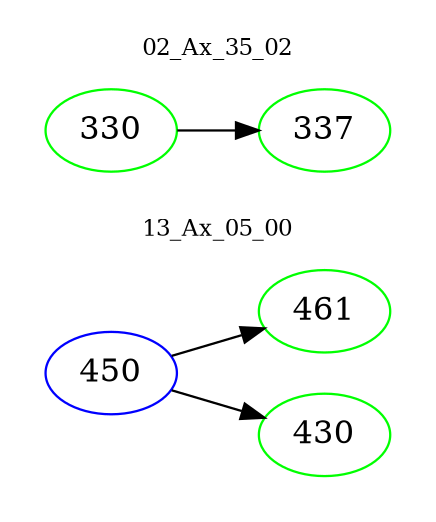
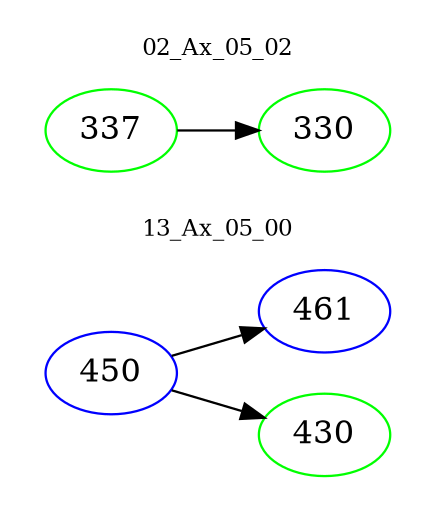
(218, 49) -> (218, 49)
(206, 130) -> (206, 130)
(325, 311) -> (325, 311)
